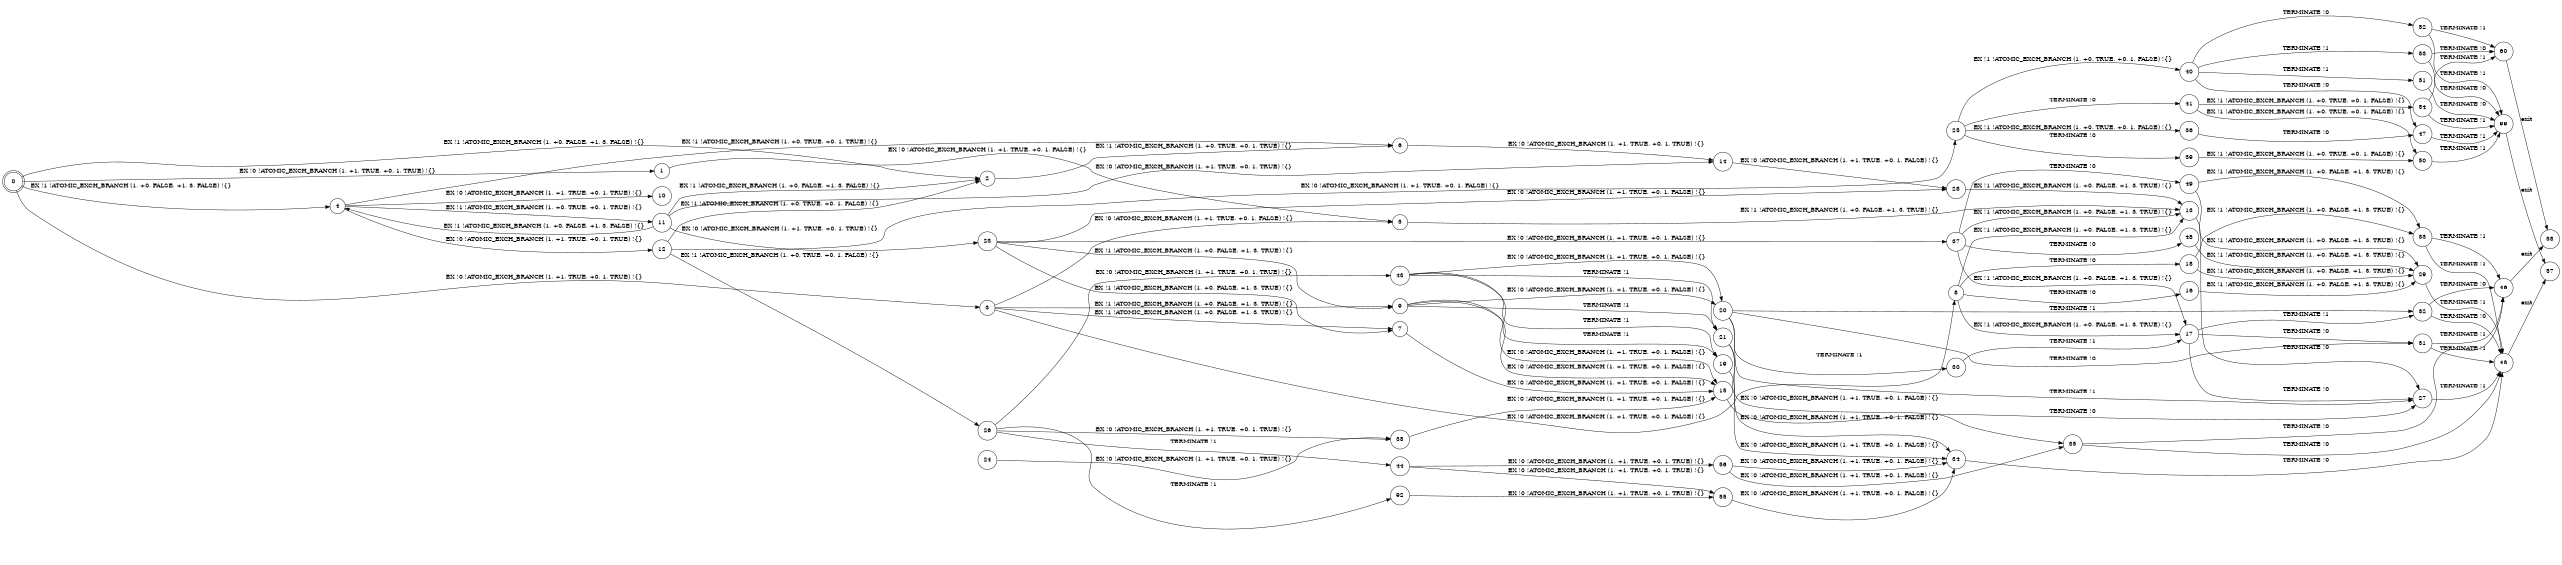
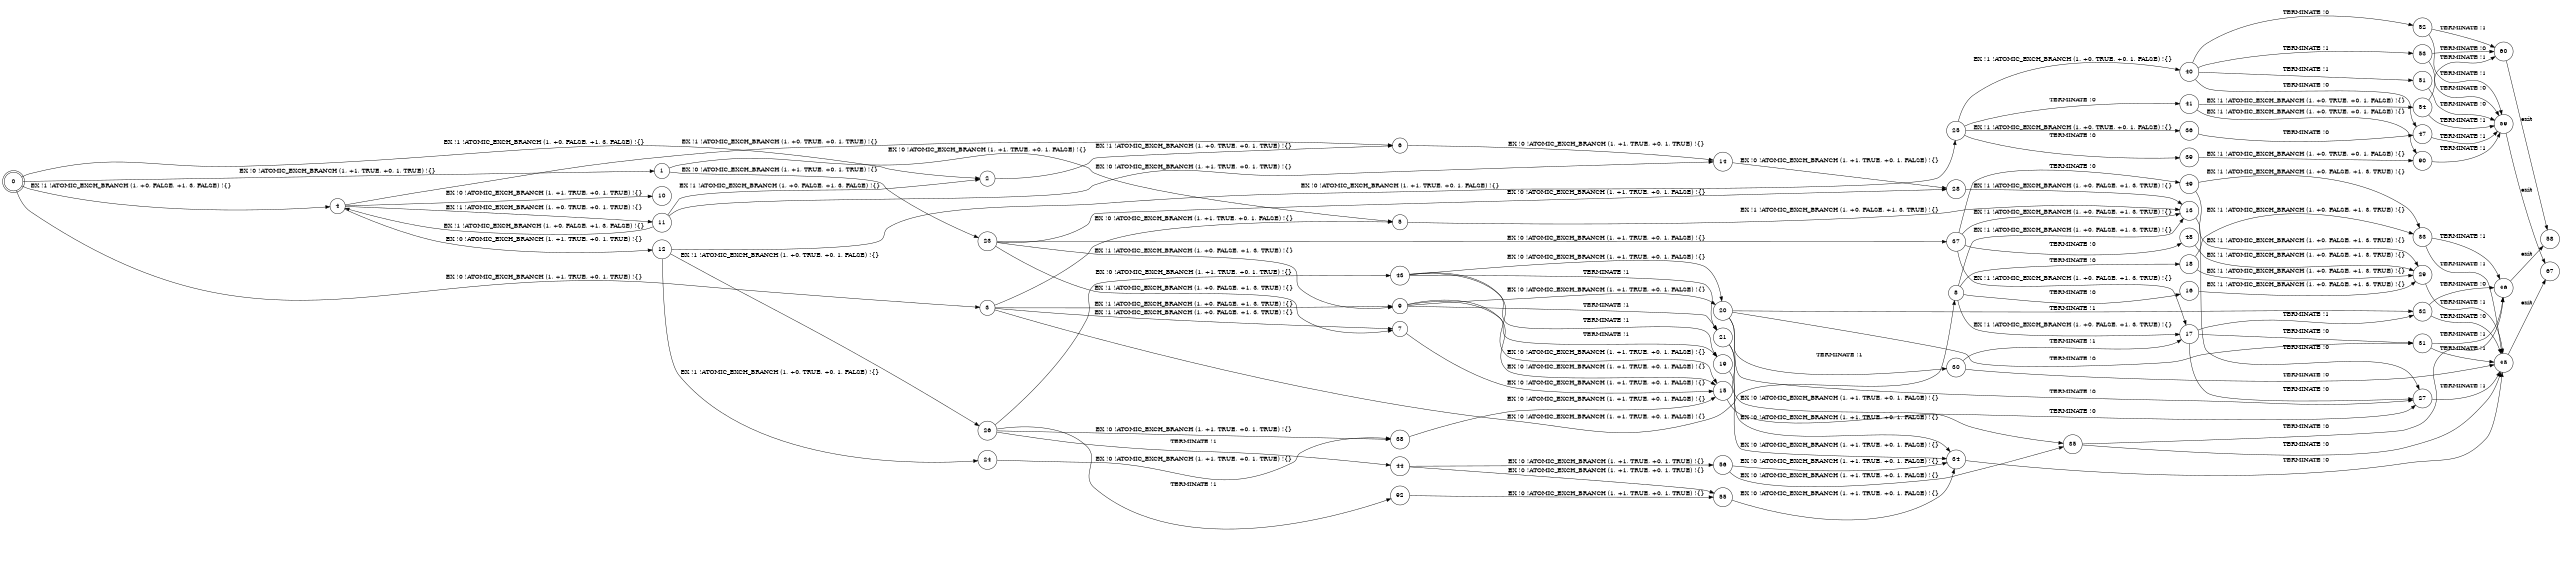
(2504, 124) -> (2504, 124)
(2423, 161) -> (2423, 161)
(819, 210) -> (760, 432)
(828, 251) -> (829, 177)
(2550, 271) -> (2550, 271)
none -> (2228, 381)
(2073, 392) -> (2073, 392)
